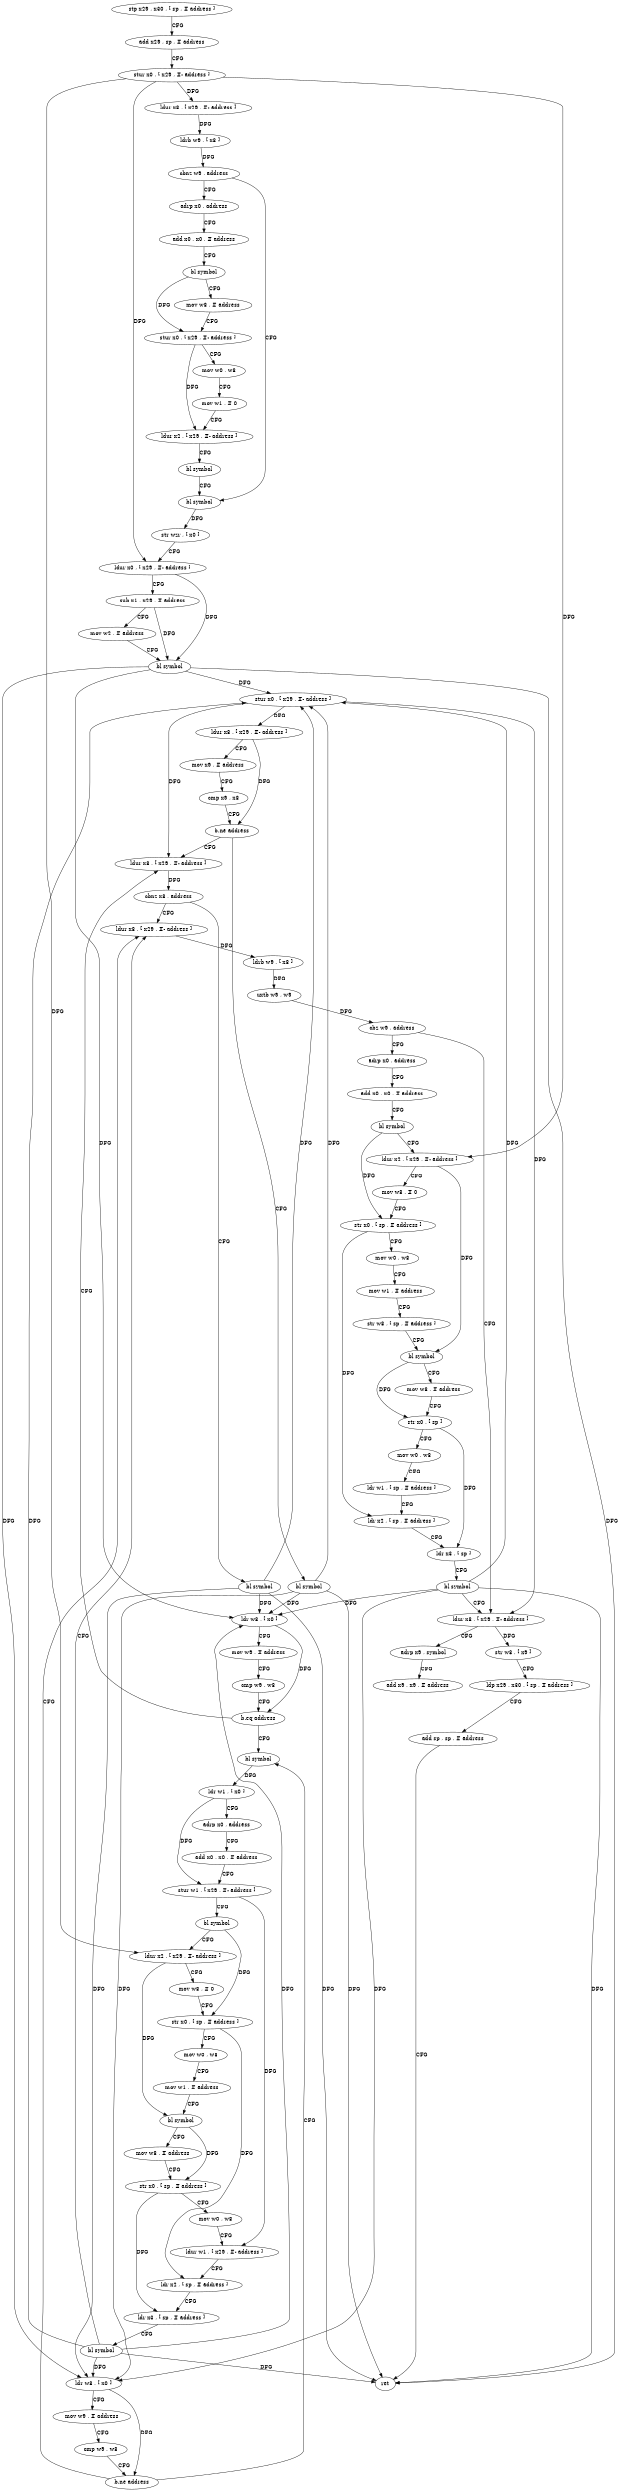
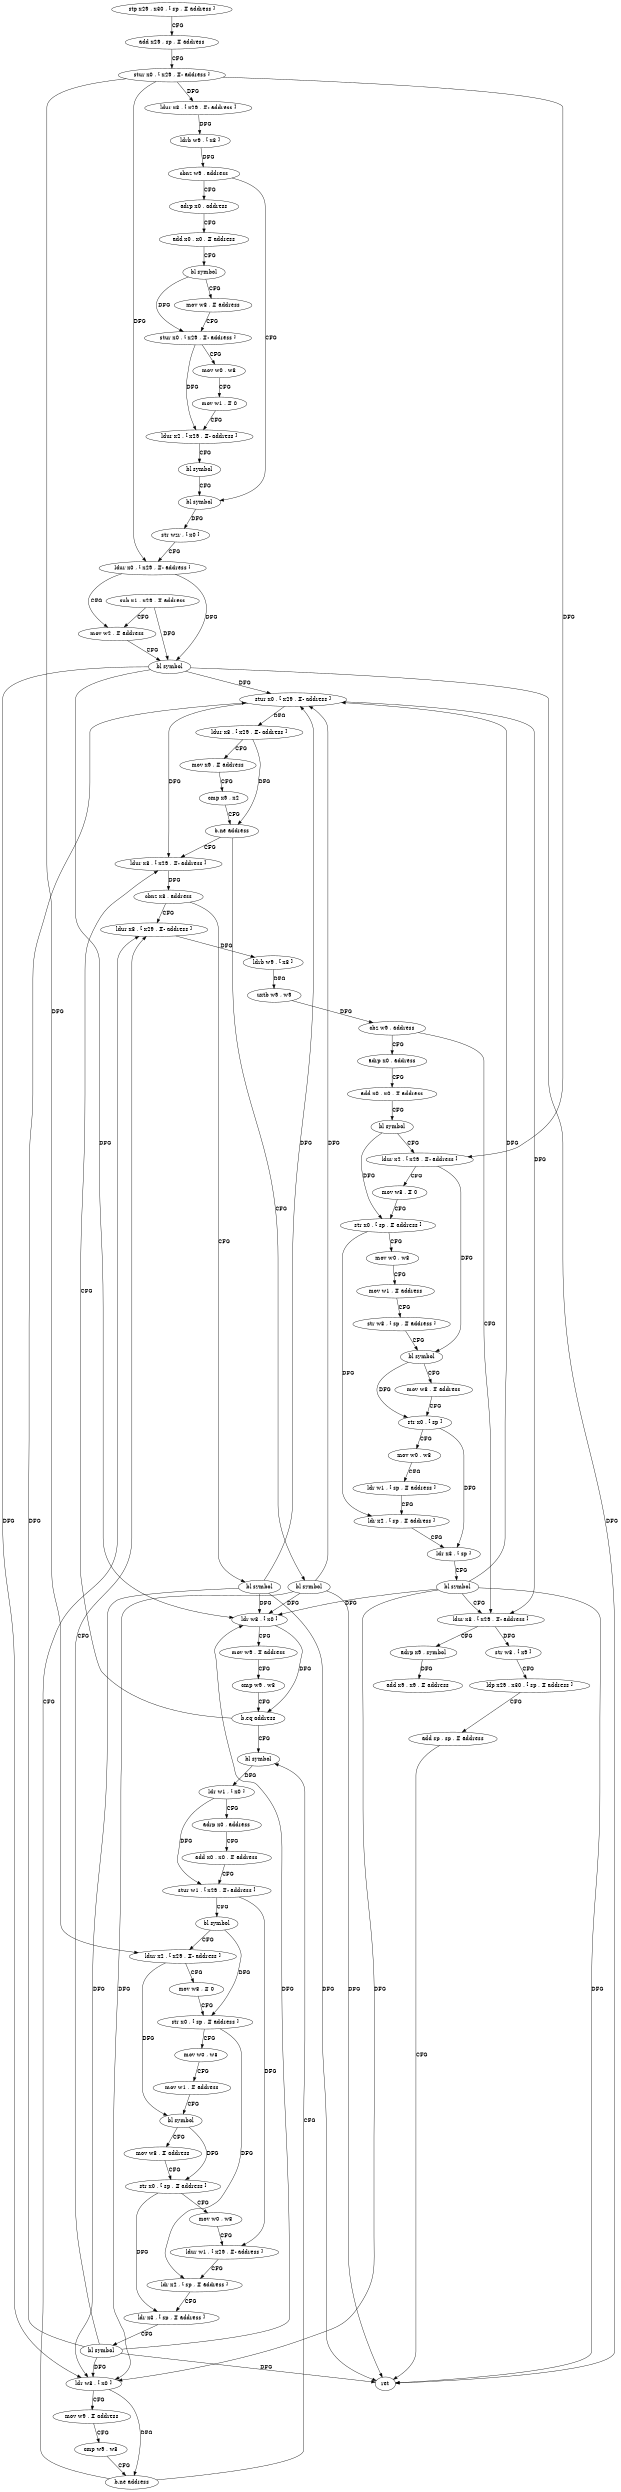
(153, 583) -> (91, 594)
(224, 798) -> (224, 798)
(427, 1669) -> (427, 1669)
